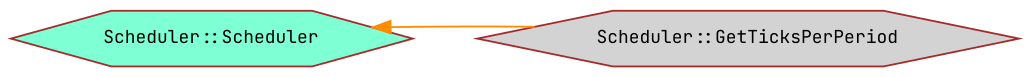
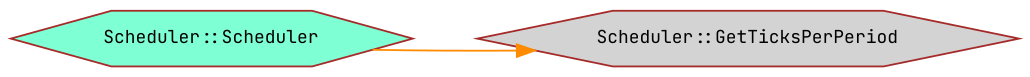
(463, 27) -> (444, 51)
